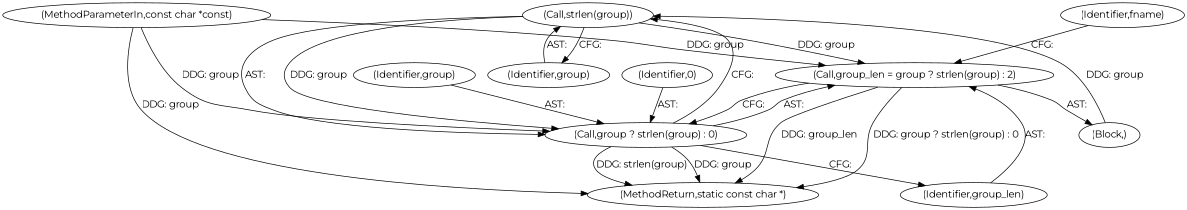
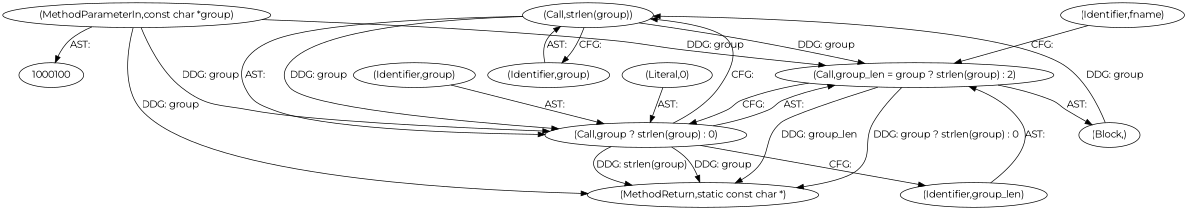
(137, 15) -> (137, 15)
none -> (51, 75)
(667, 75) -> (667, 75)
